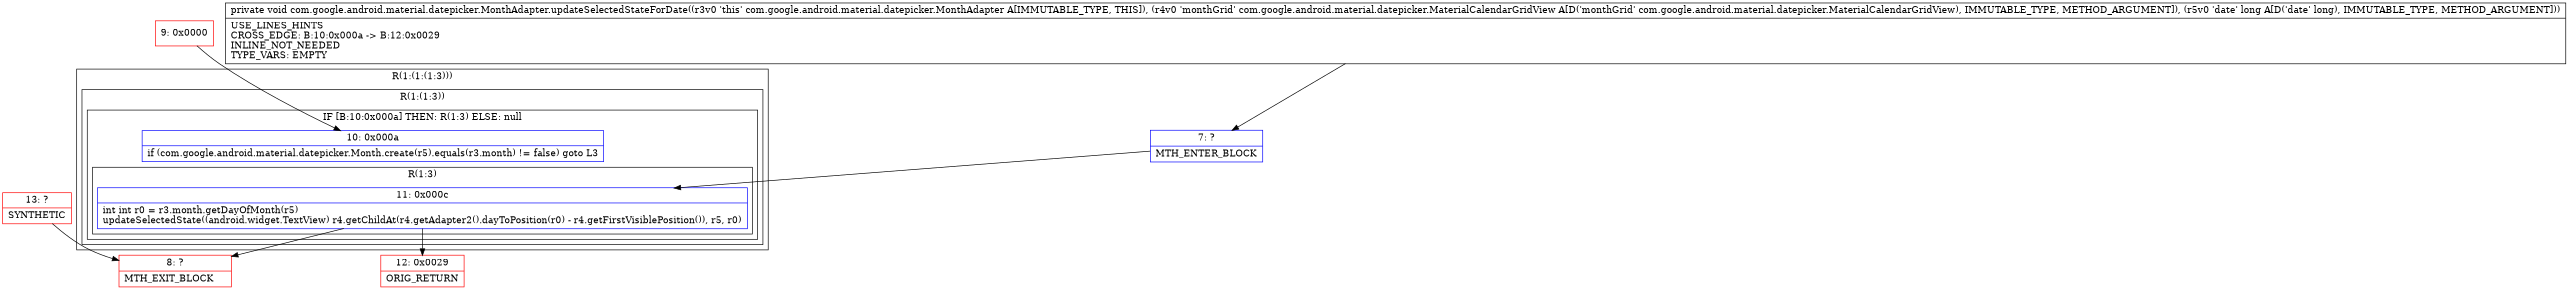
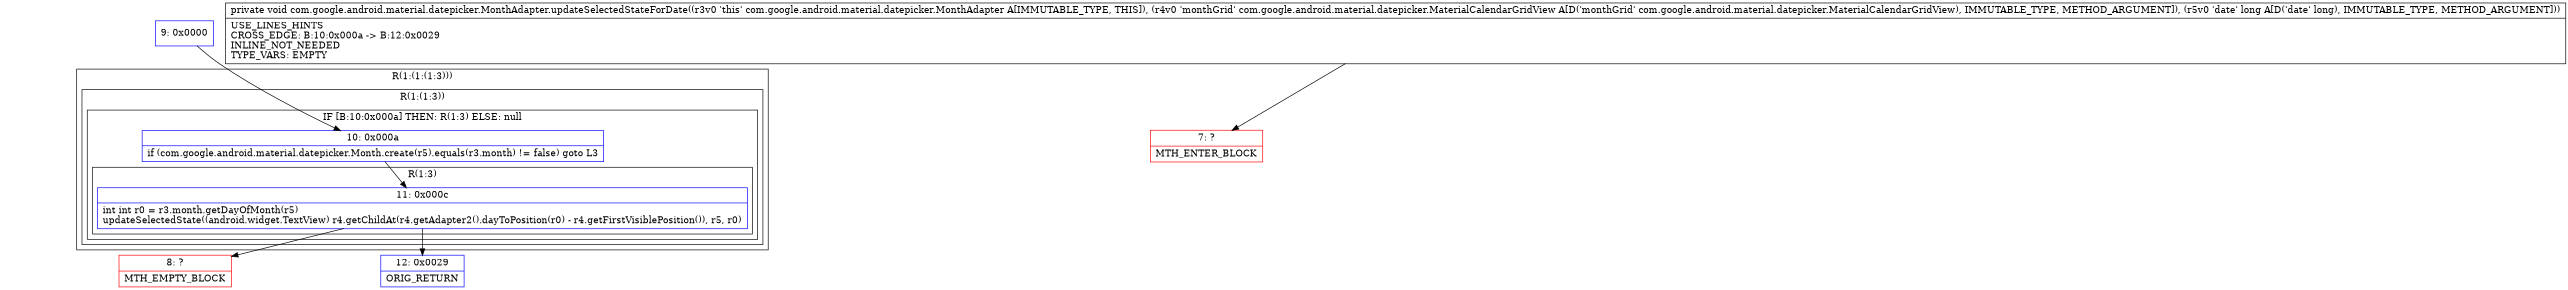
(184, 33) -> (184, 33)
(1207, 146) -> (1207, 146)
(915, 169) -> (394, 172)
(37, 208) -> none
(422, 271) -> (422, 271)
(169, 279) -> (175, 279)
